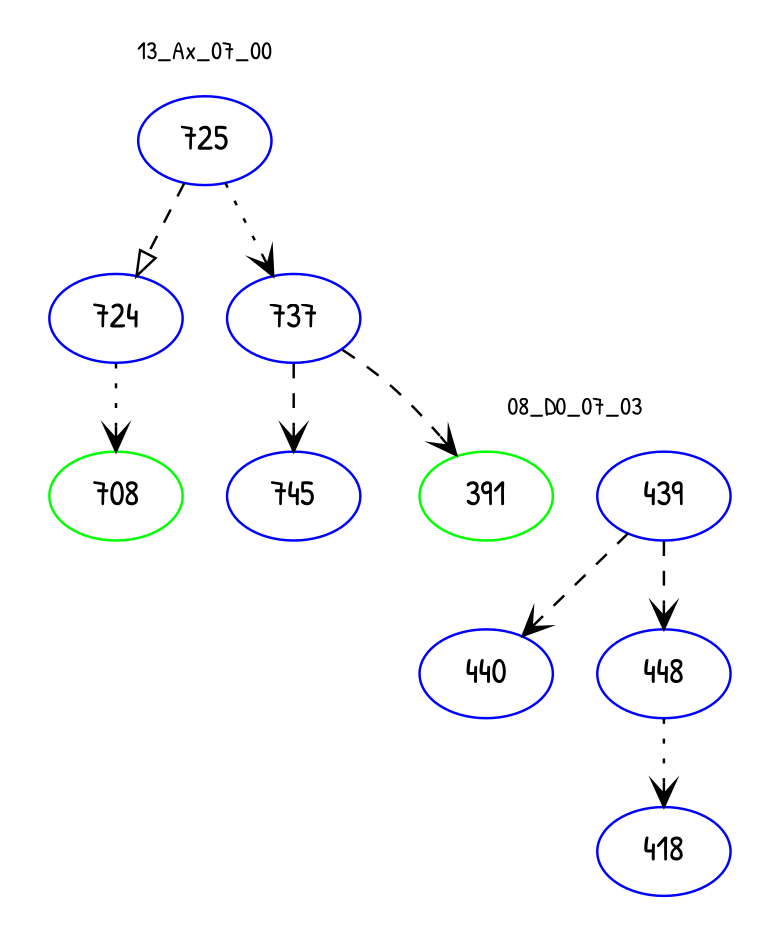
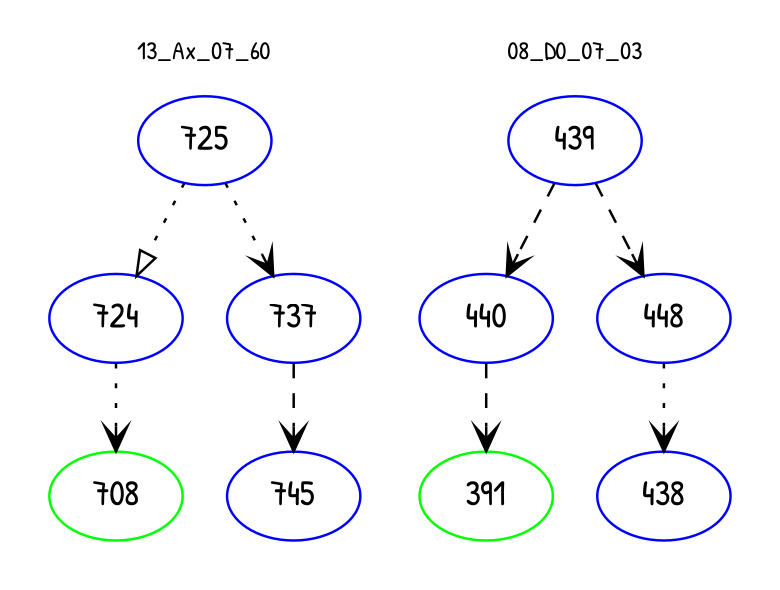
(205, 53) -> (205, 53)
(166, 218) -> (166, 218)
(416, 409) -> (486, 395)
(664, 851) -> (664, 496)
